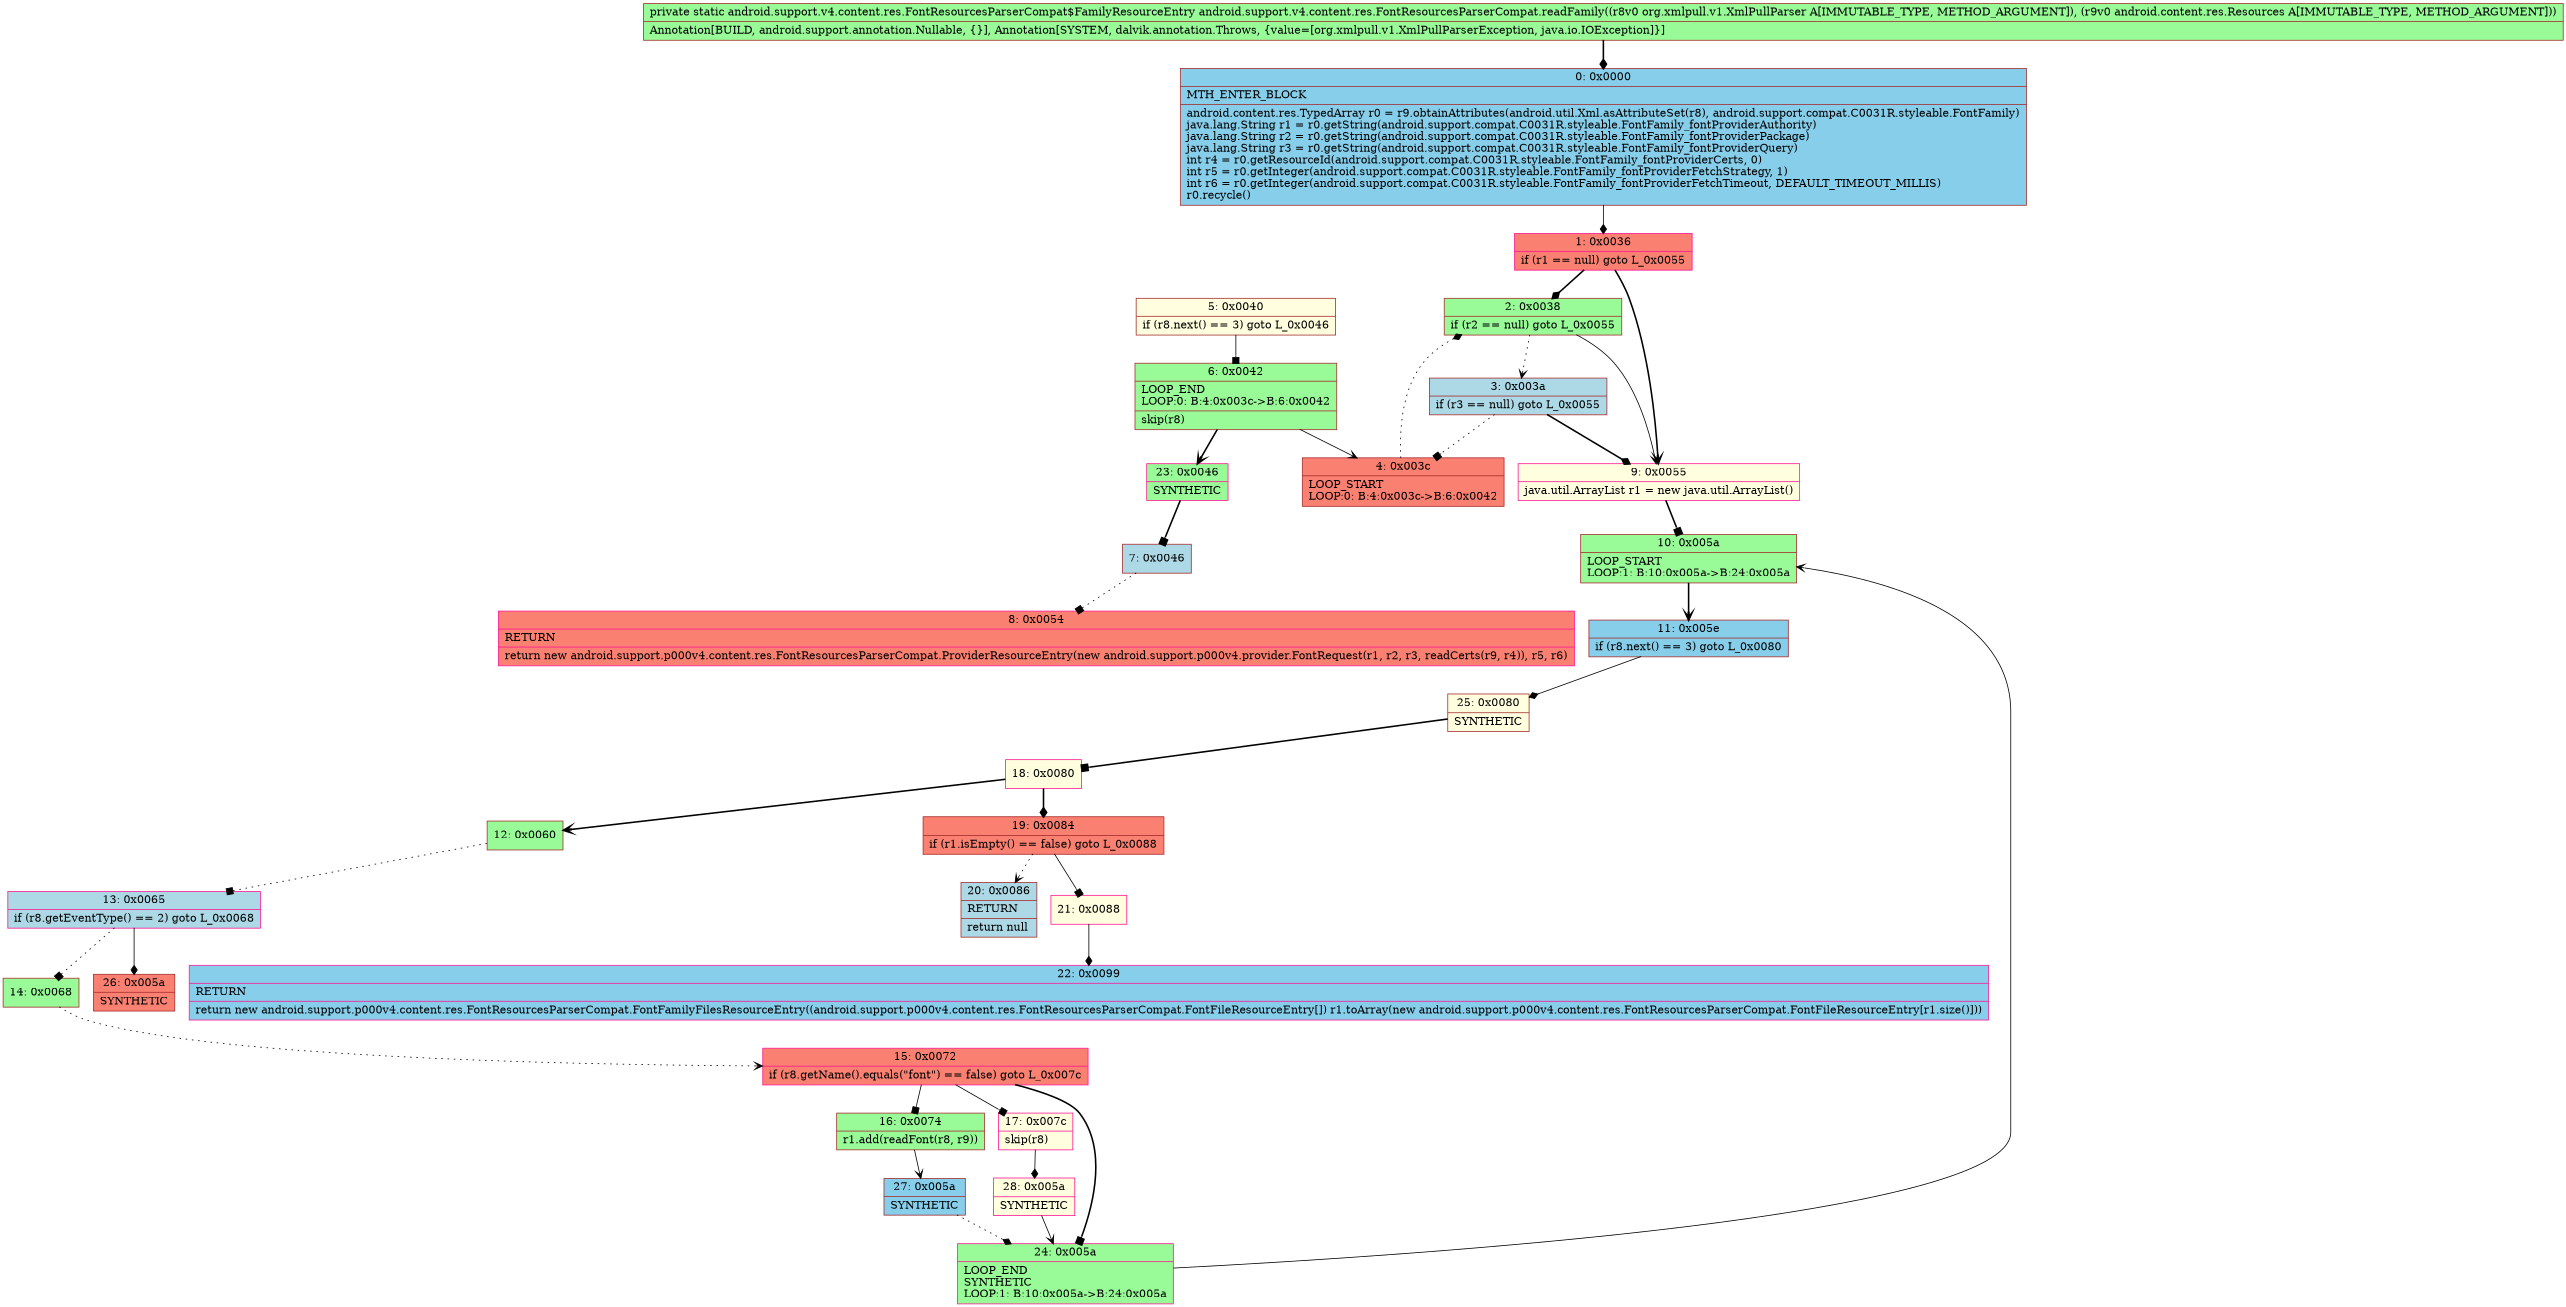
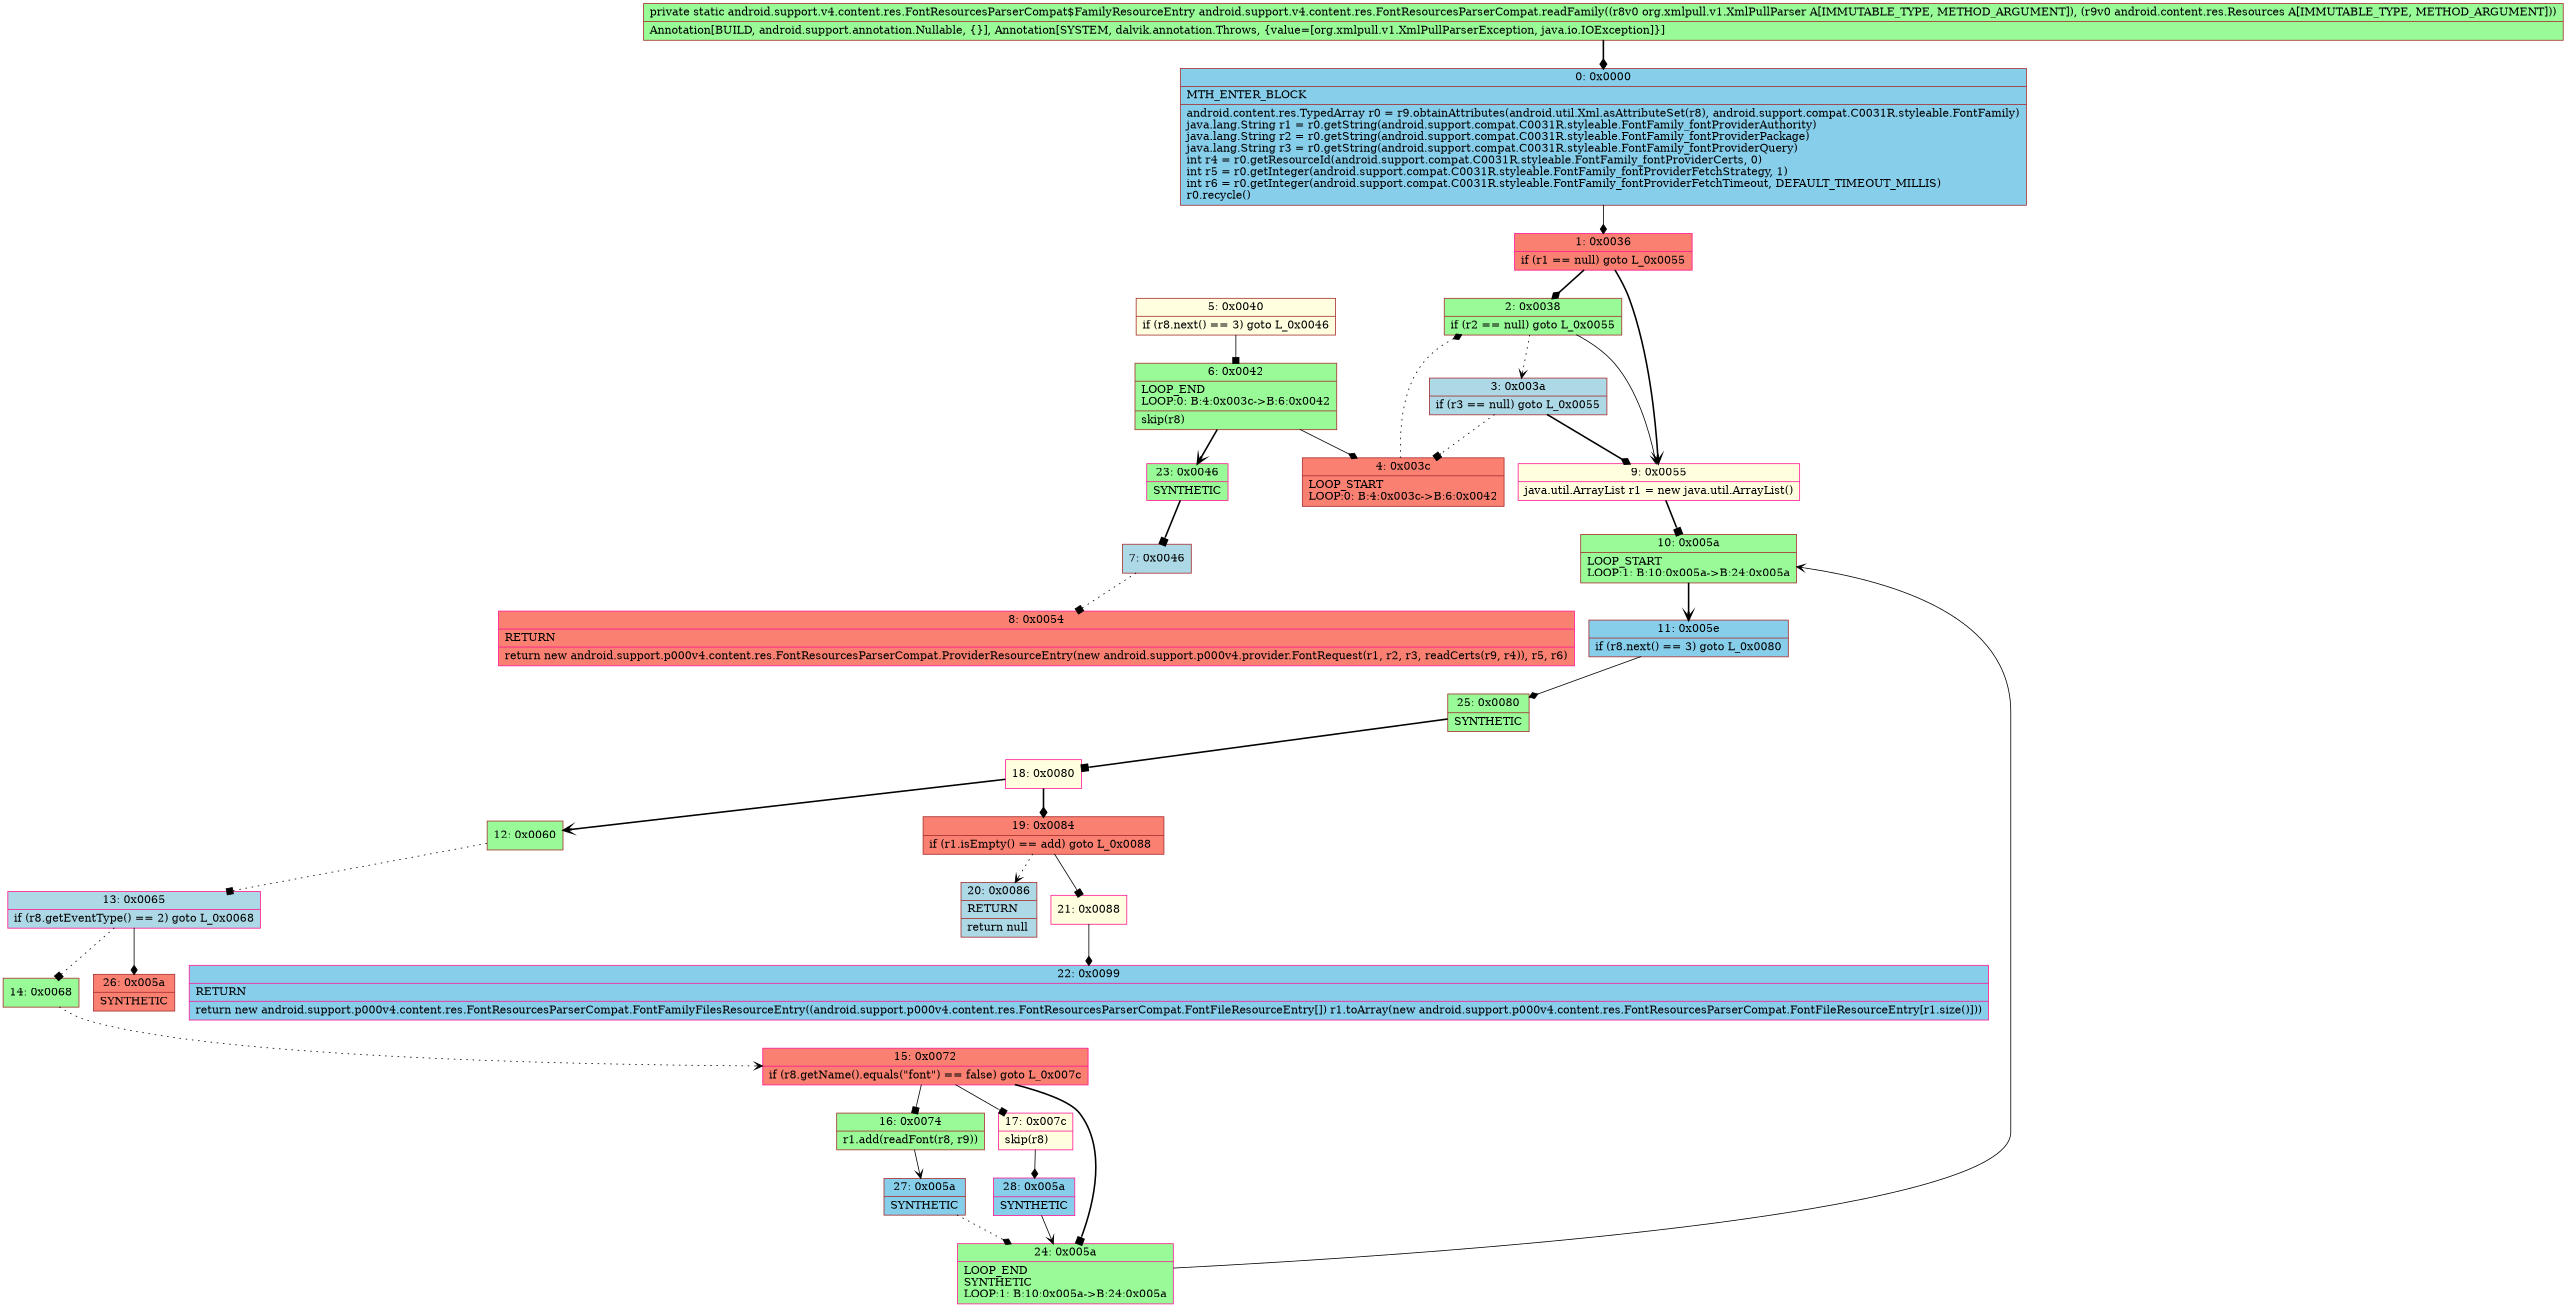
(1325, 442) -> (1325, 442)
(1488, 713) -> (1488, 713)
(1044, 844) -> (1040, 844)
(1034, 1197) -> (1034, 1197)
